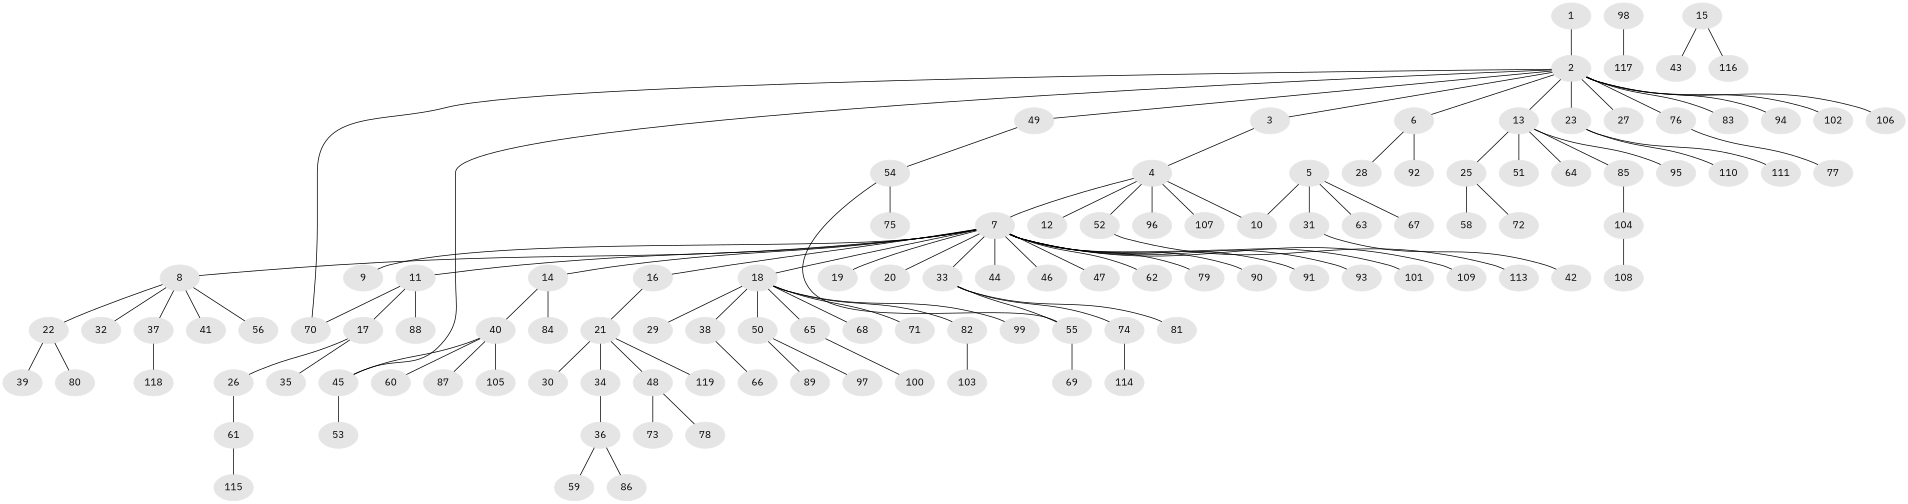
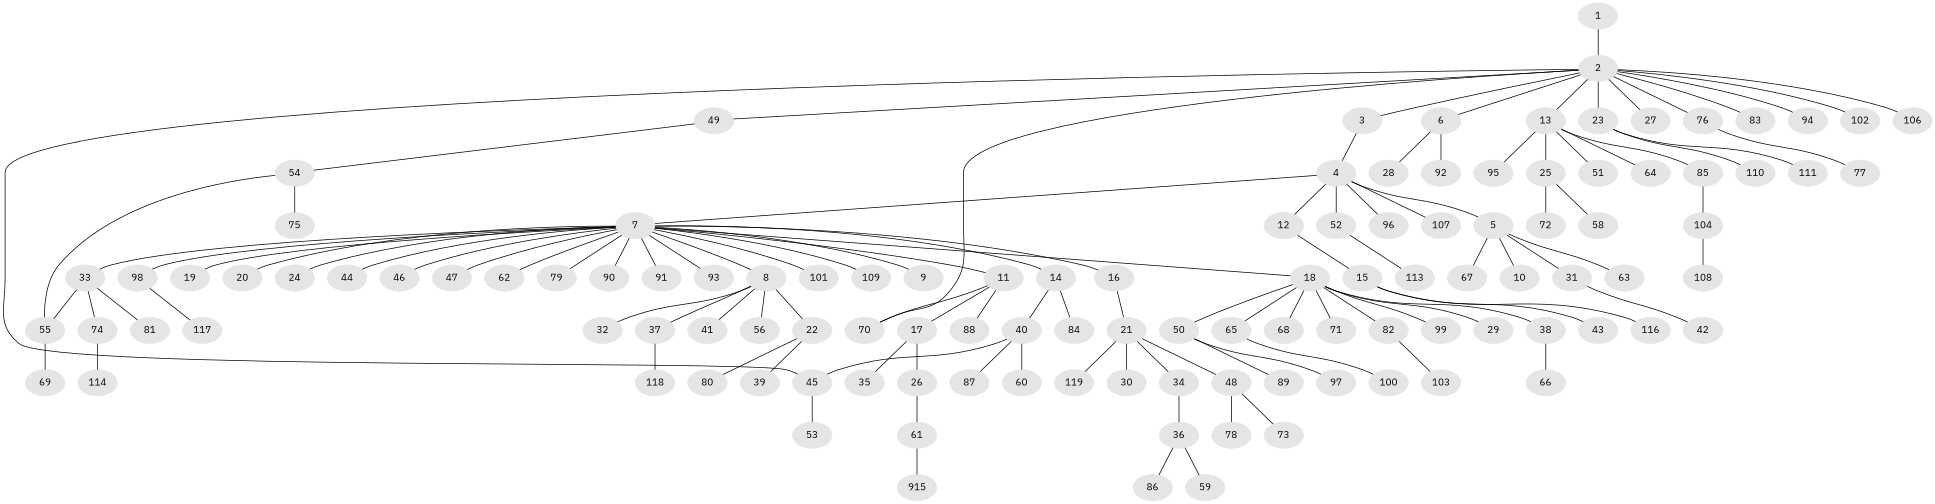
(1204, 199) -> (1415, 199)
none -> (290, 247)
none -> (1323, 252)
none -> (295, 278)
(496, 383) -> none
(234, 488) -> (917, 488)
